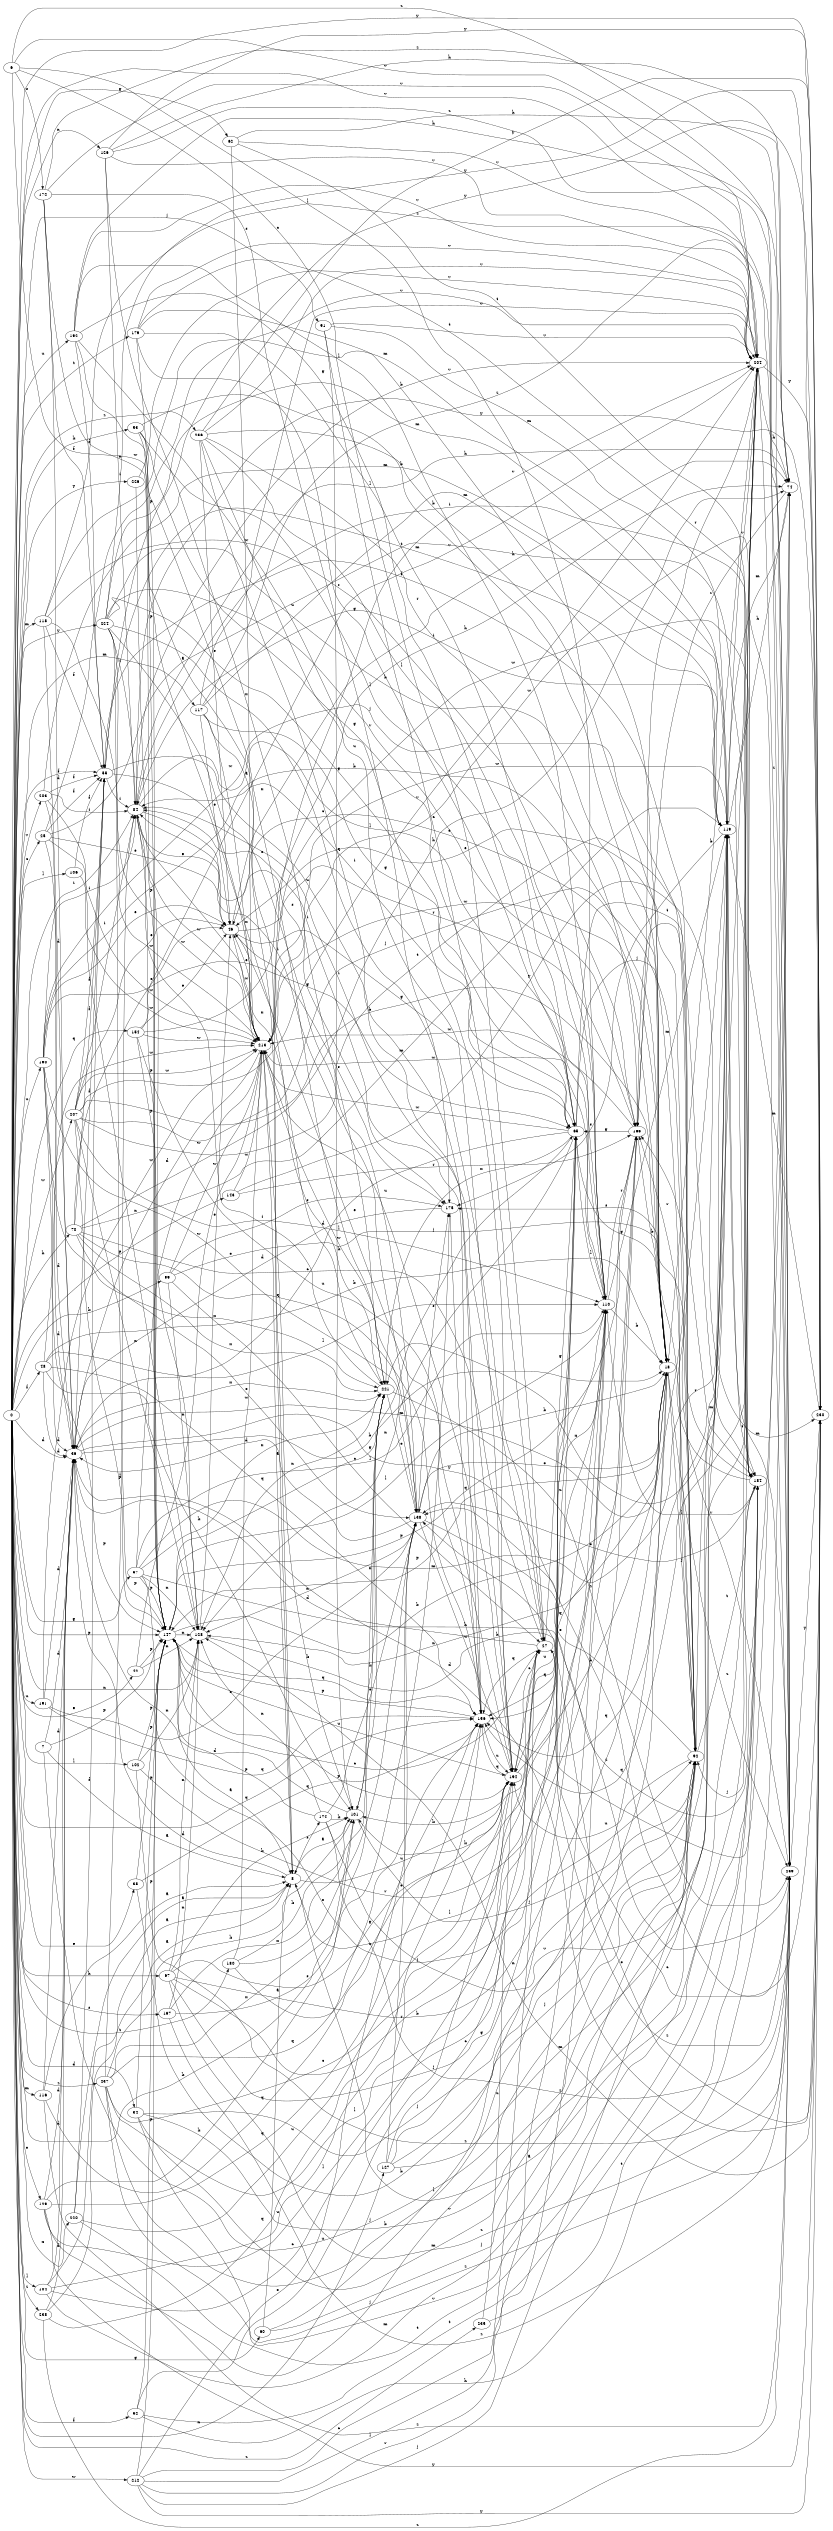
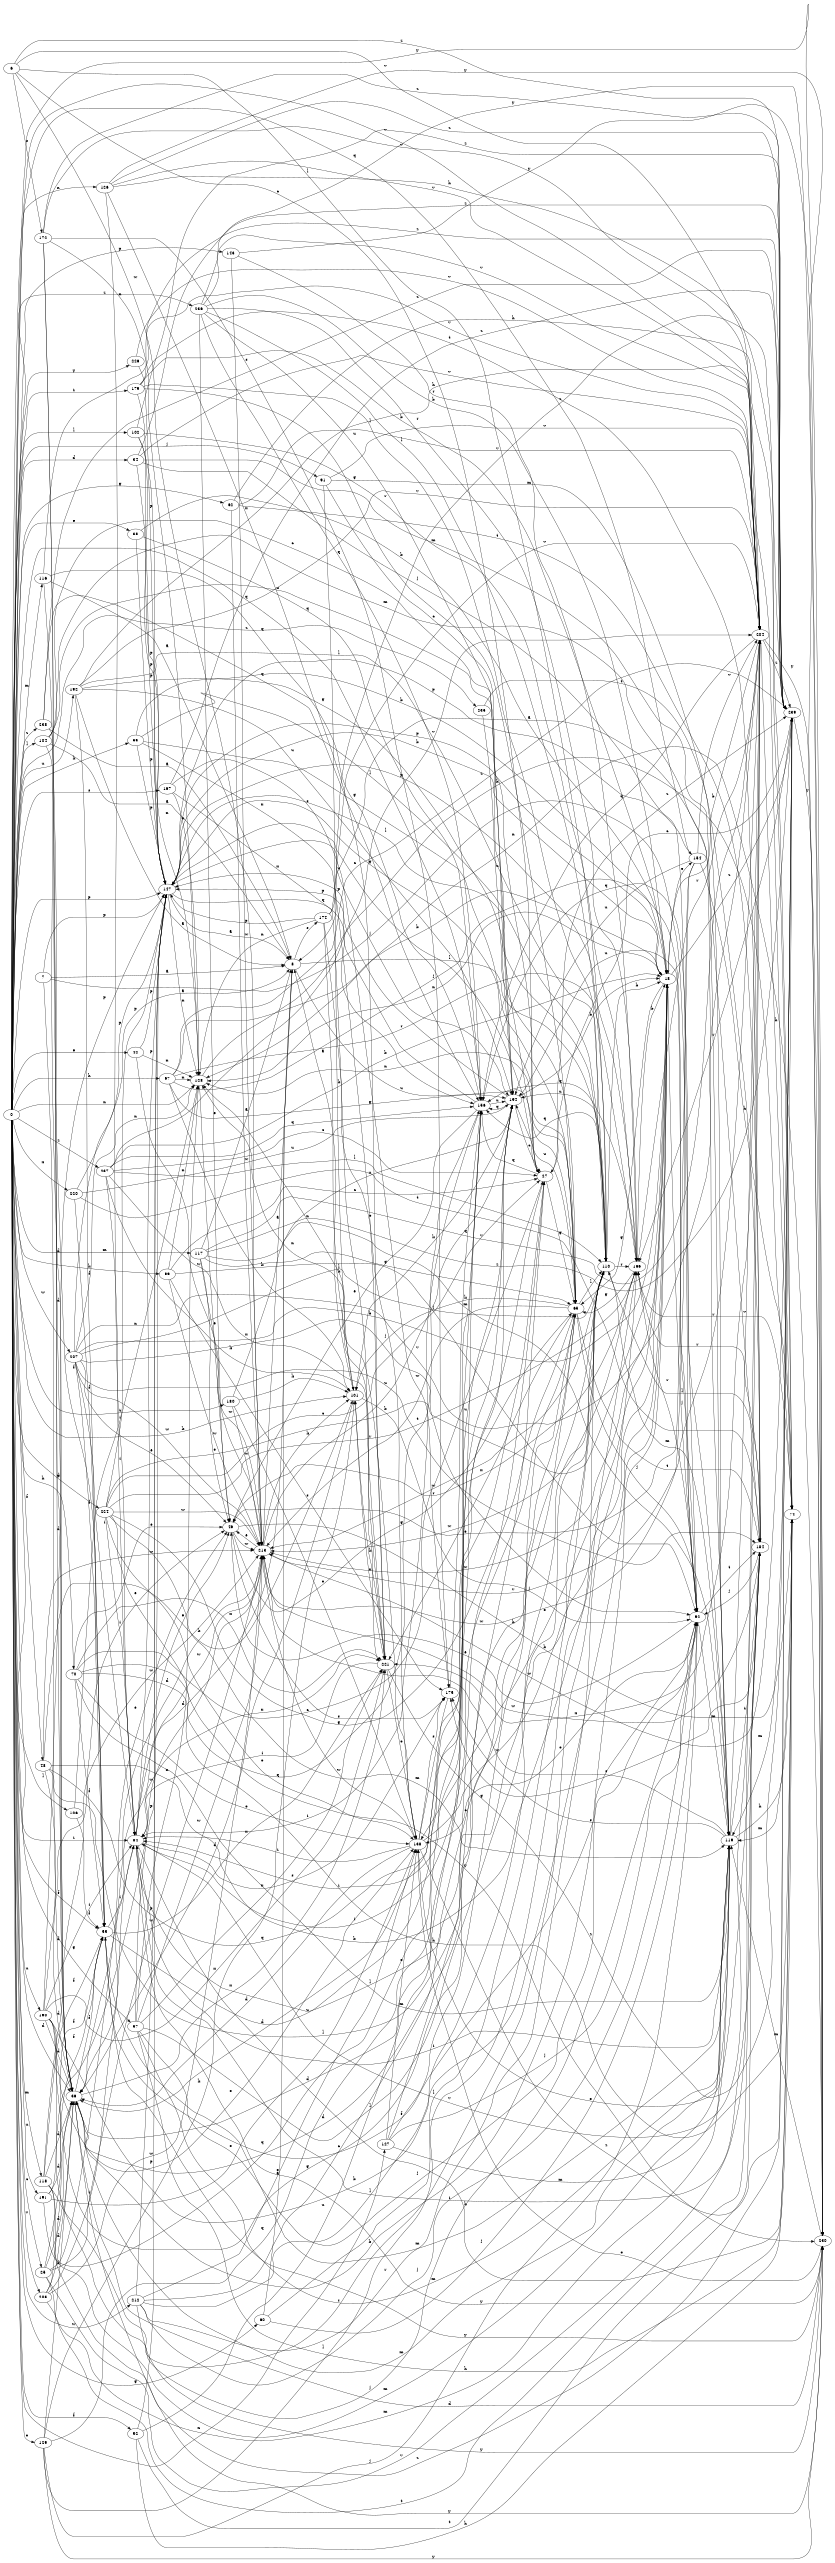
(602, 914) -> (672, 917)
